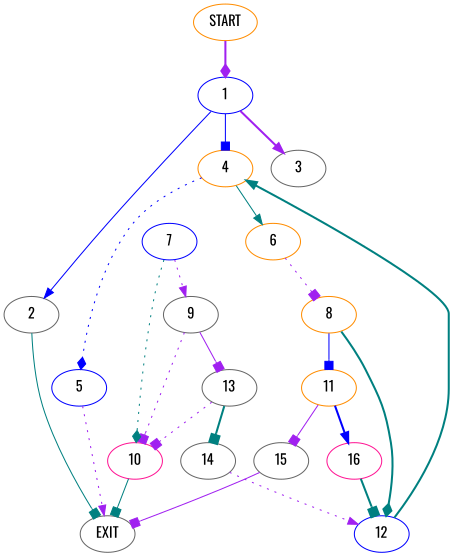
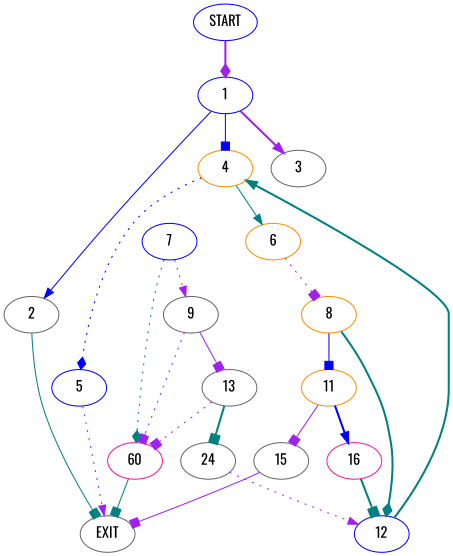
(225, 22) -> (225, 22)
(135, 461) -> (135, 461)
(208, 461) -> (208, 461)
